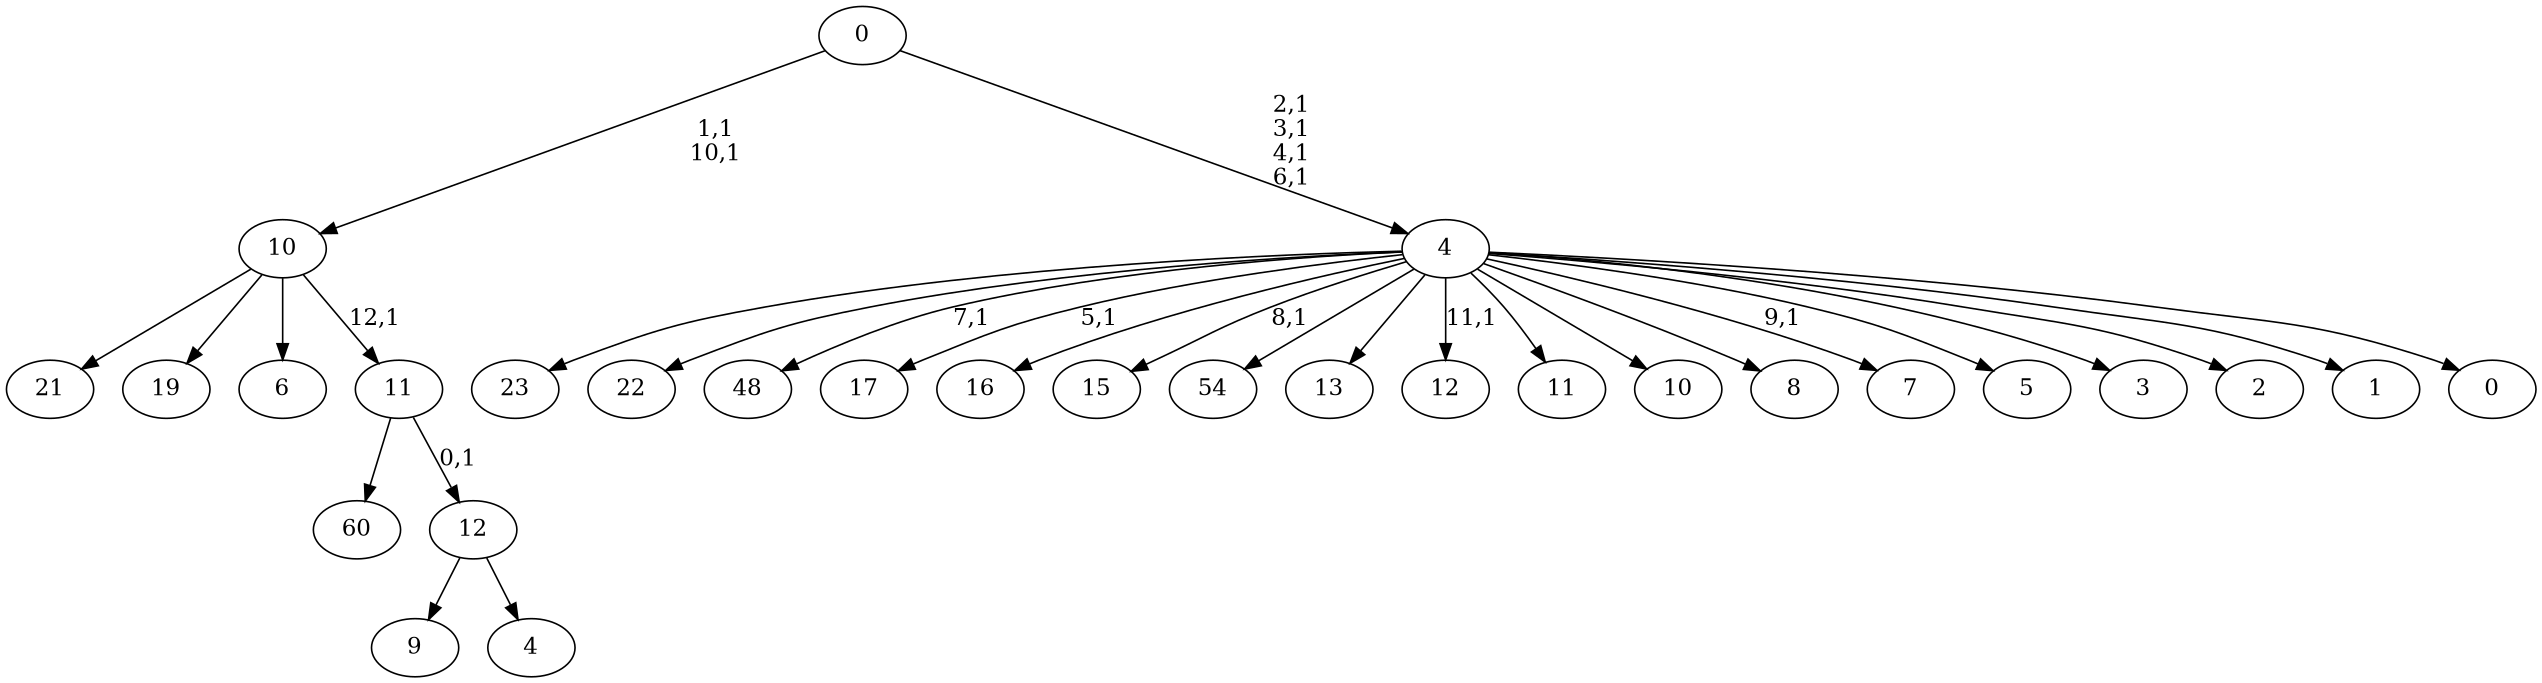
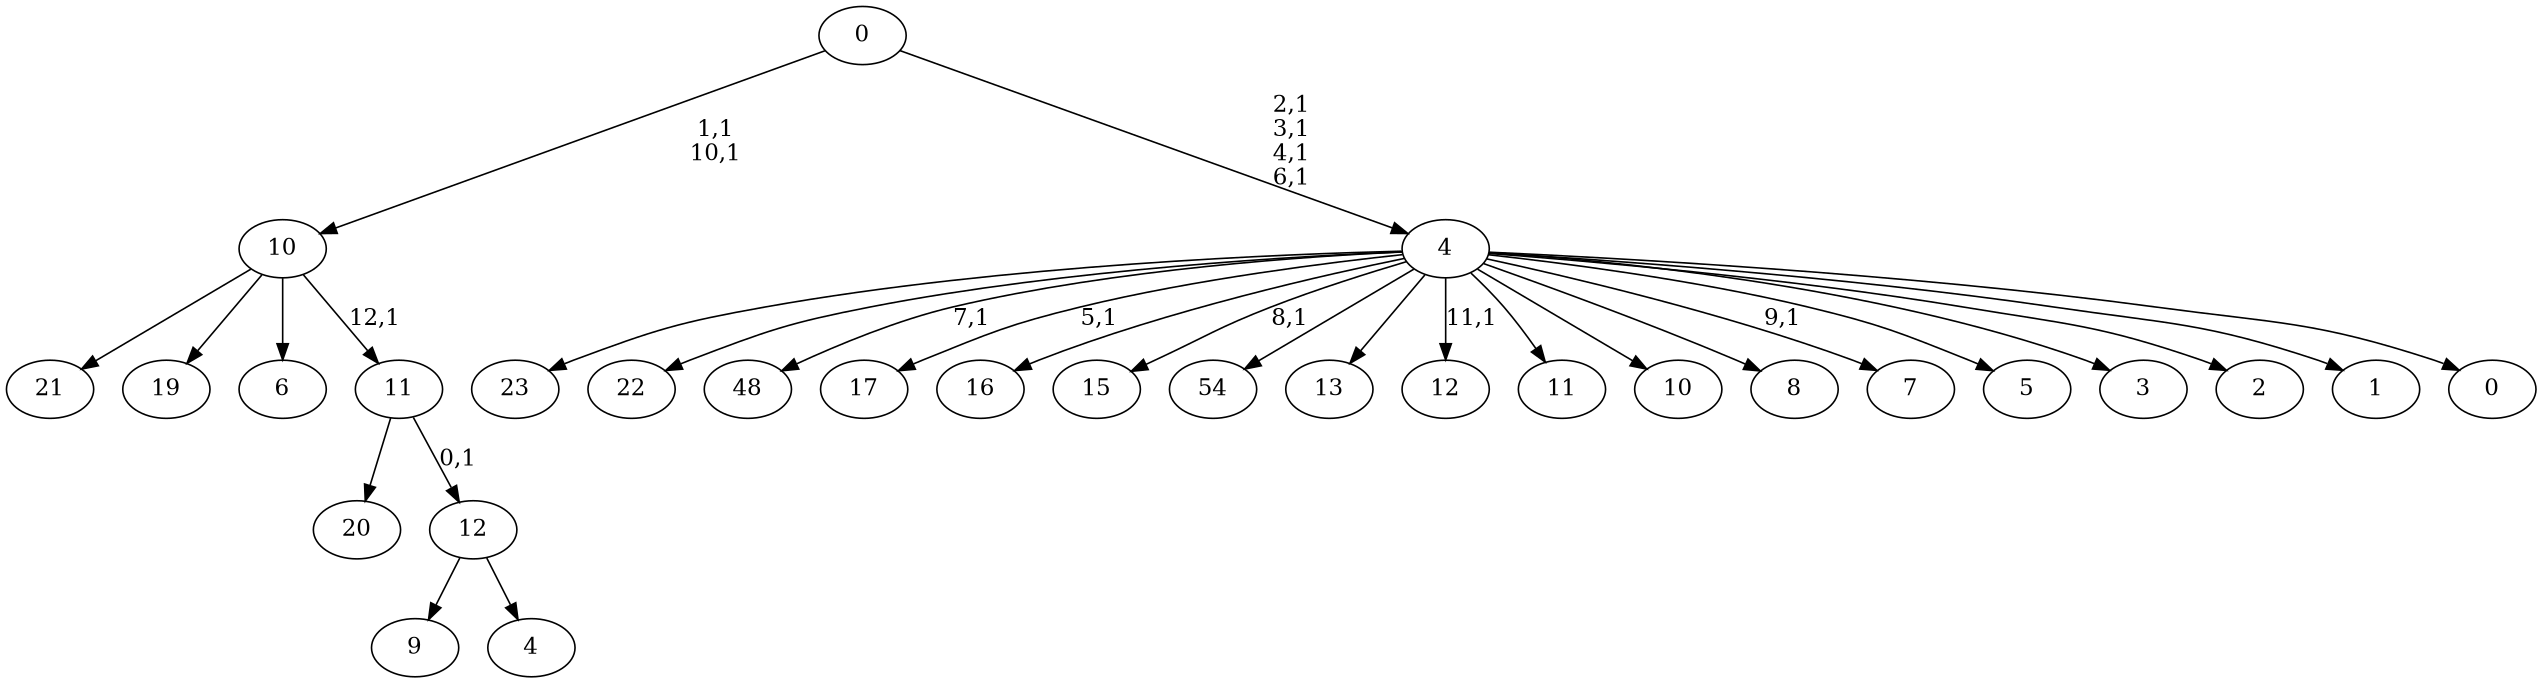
(357, 530) -> (357, 530)
